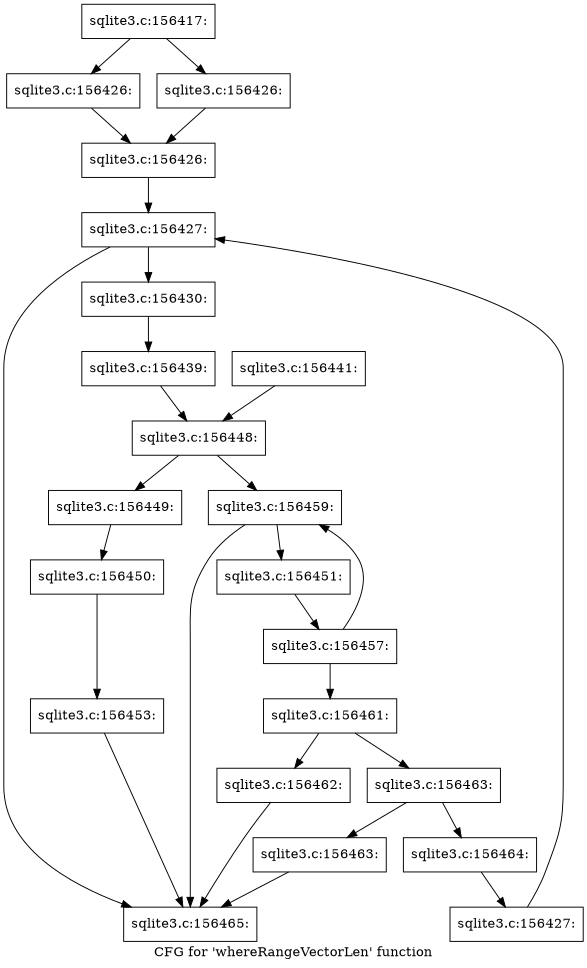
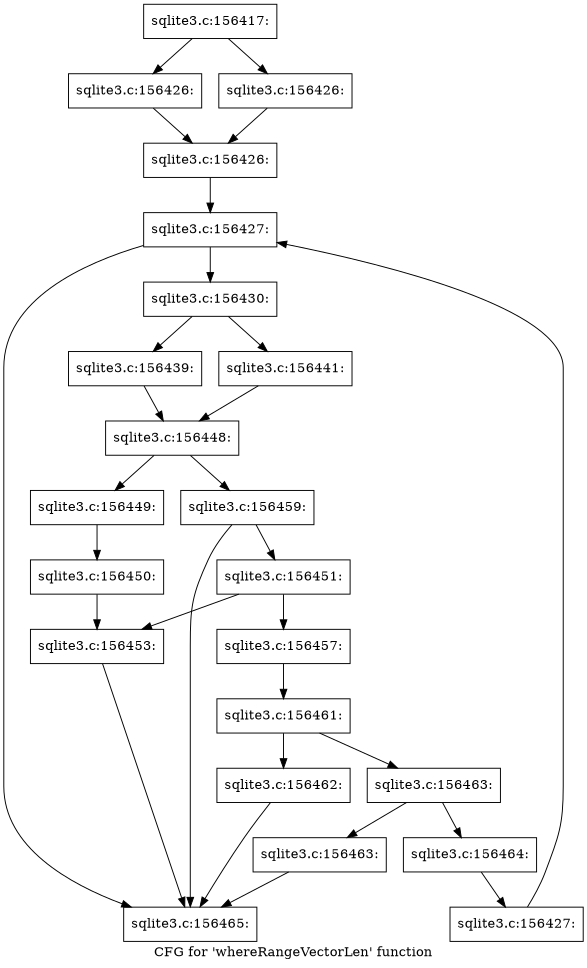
none -> (244, 331)
(363, 575) -> none
none -> (199, 608)
